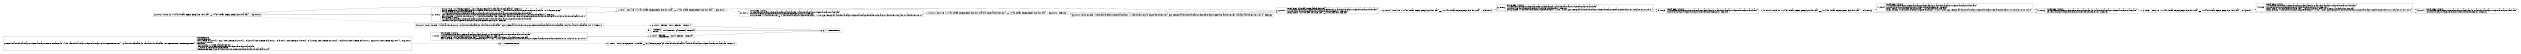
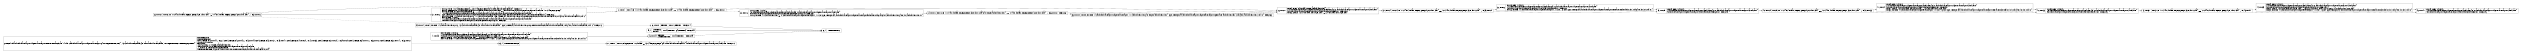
(664, 37) -> (664, 37)
